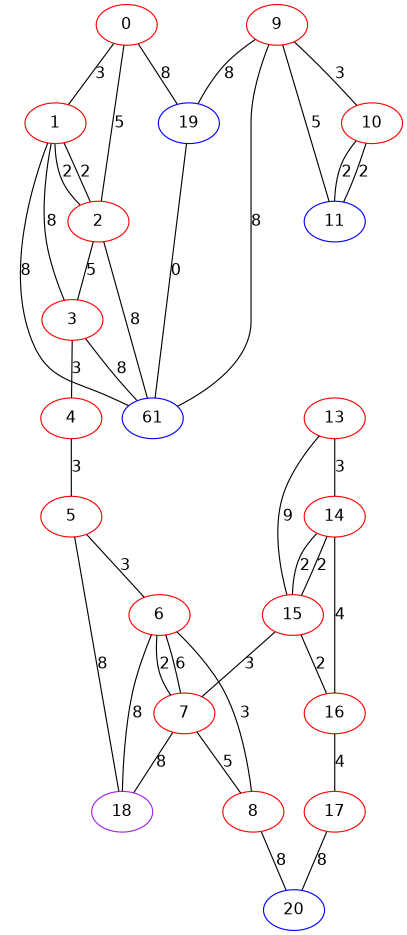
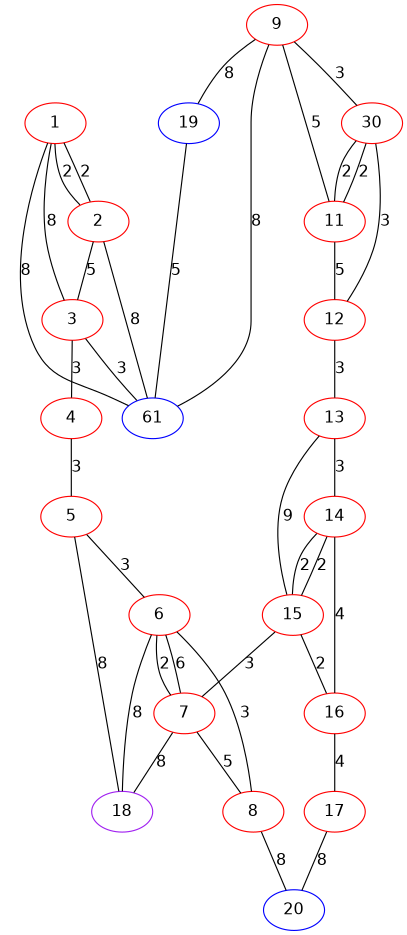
(127, 25) -> none
(372, 123) -> (372, 123)
(335, 222) -> (335, 222)
(176, 271) -> (176, 271)
none -> (335, 320)
(122, 369) -> (122, 369)
